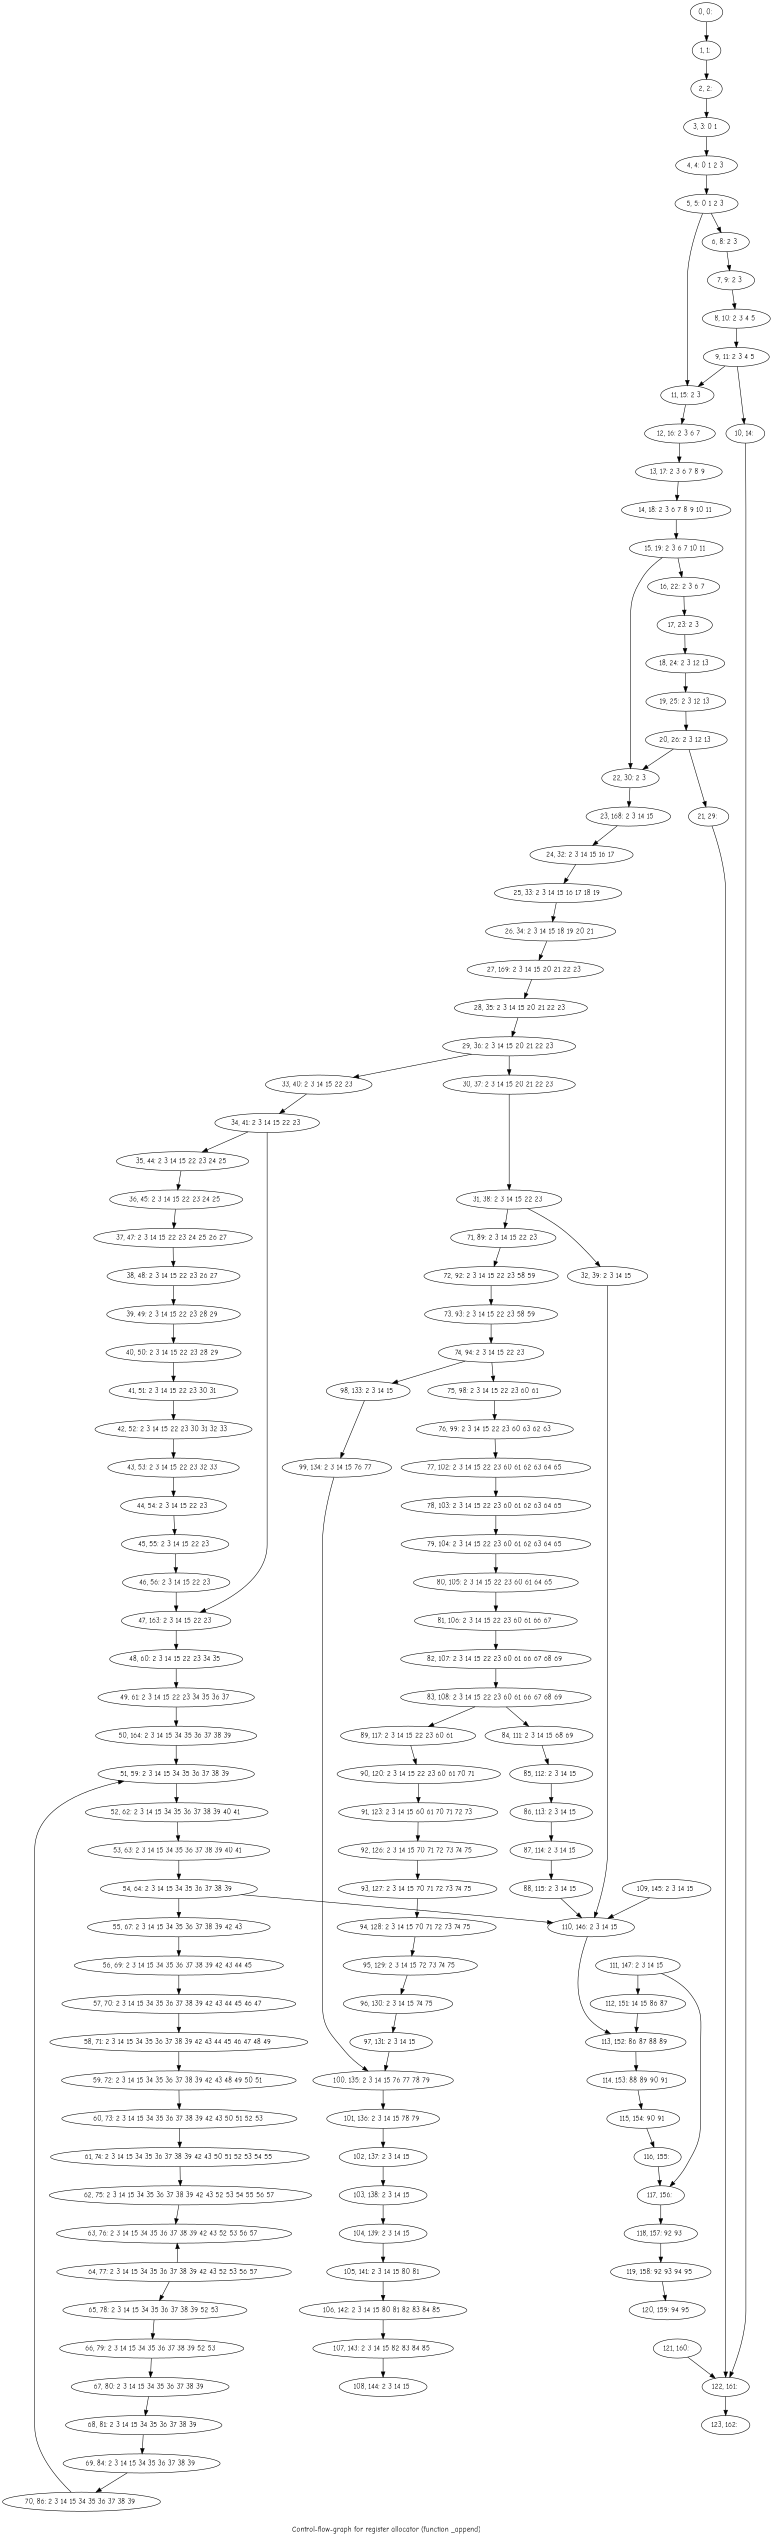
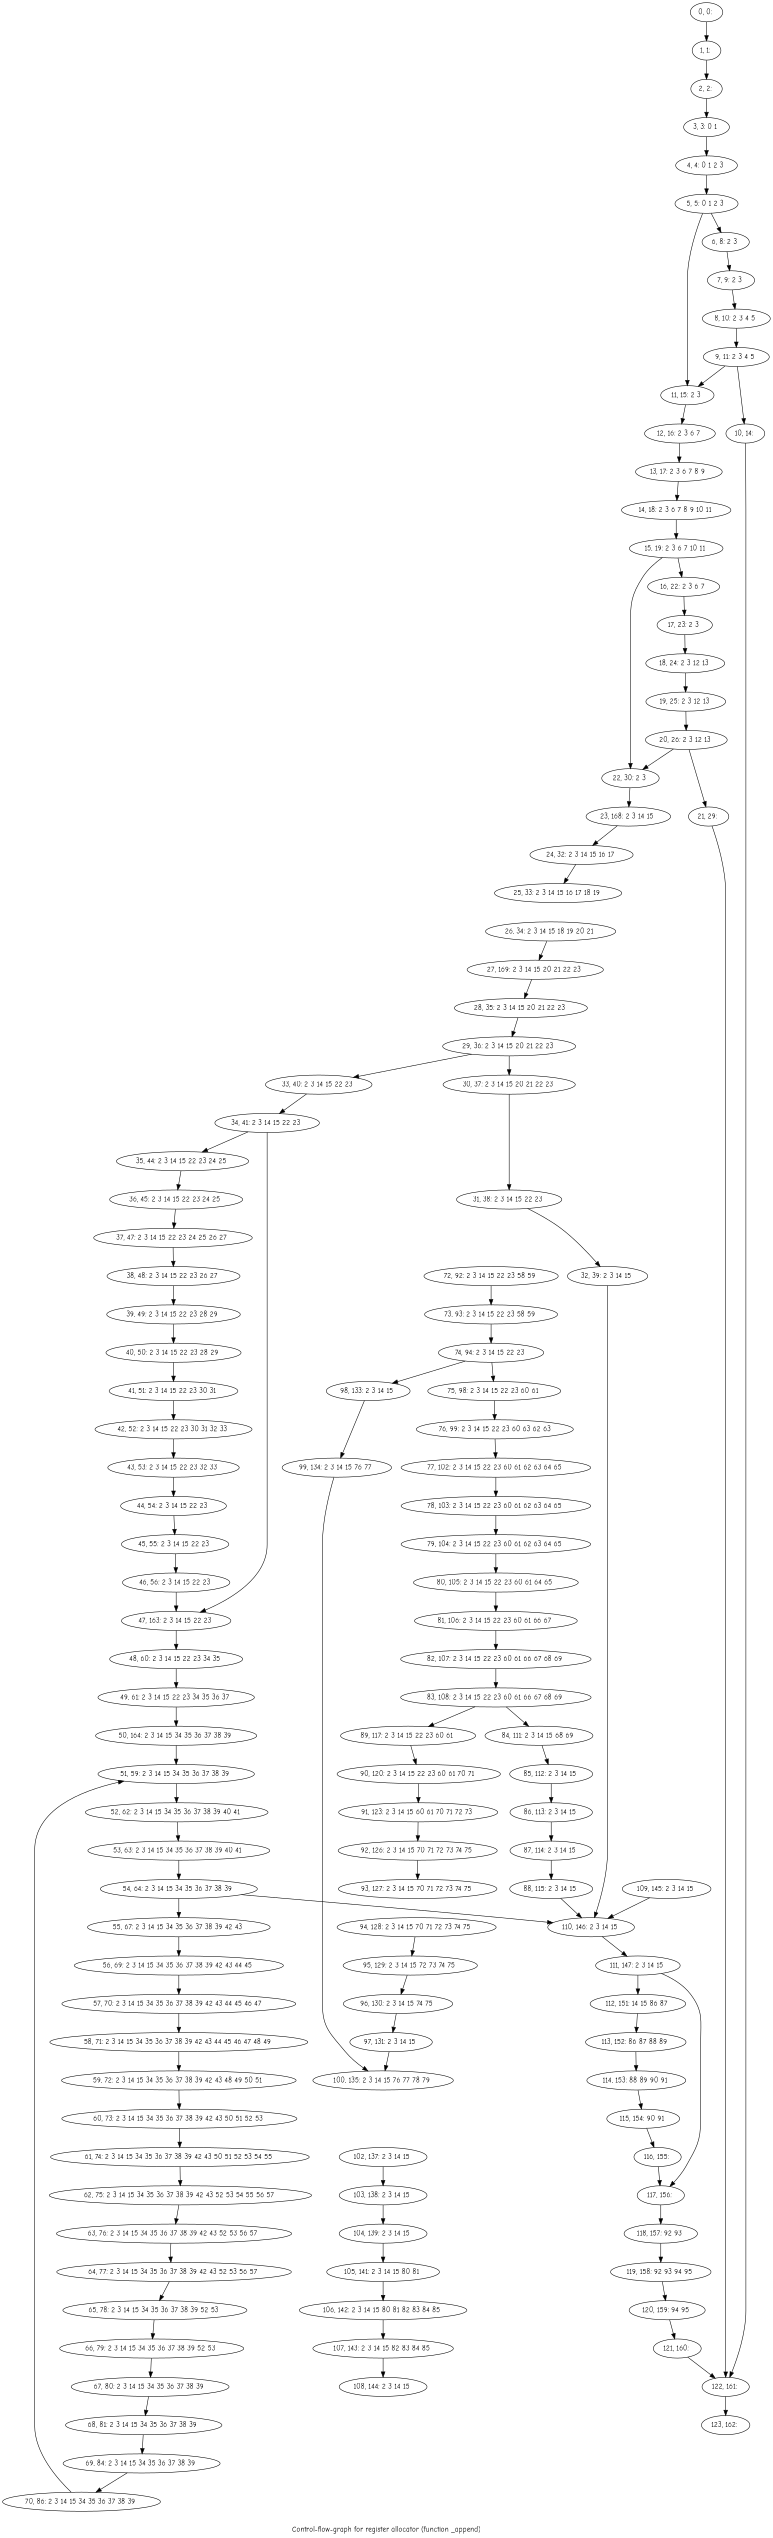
(555, 910) -> none
(503, 1238) -> none
(417, 1905) -> none
(578, 1989) -> (612, 1945)
(383, 2119) -> none
(178, 2256) -> (170, 2250)
none -> (672, 2327)
